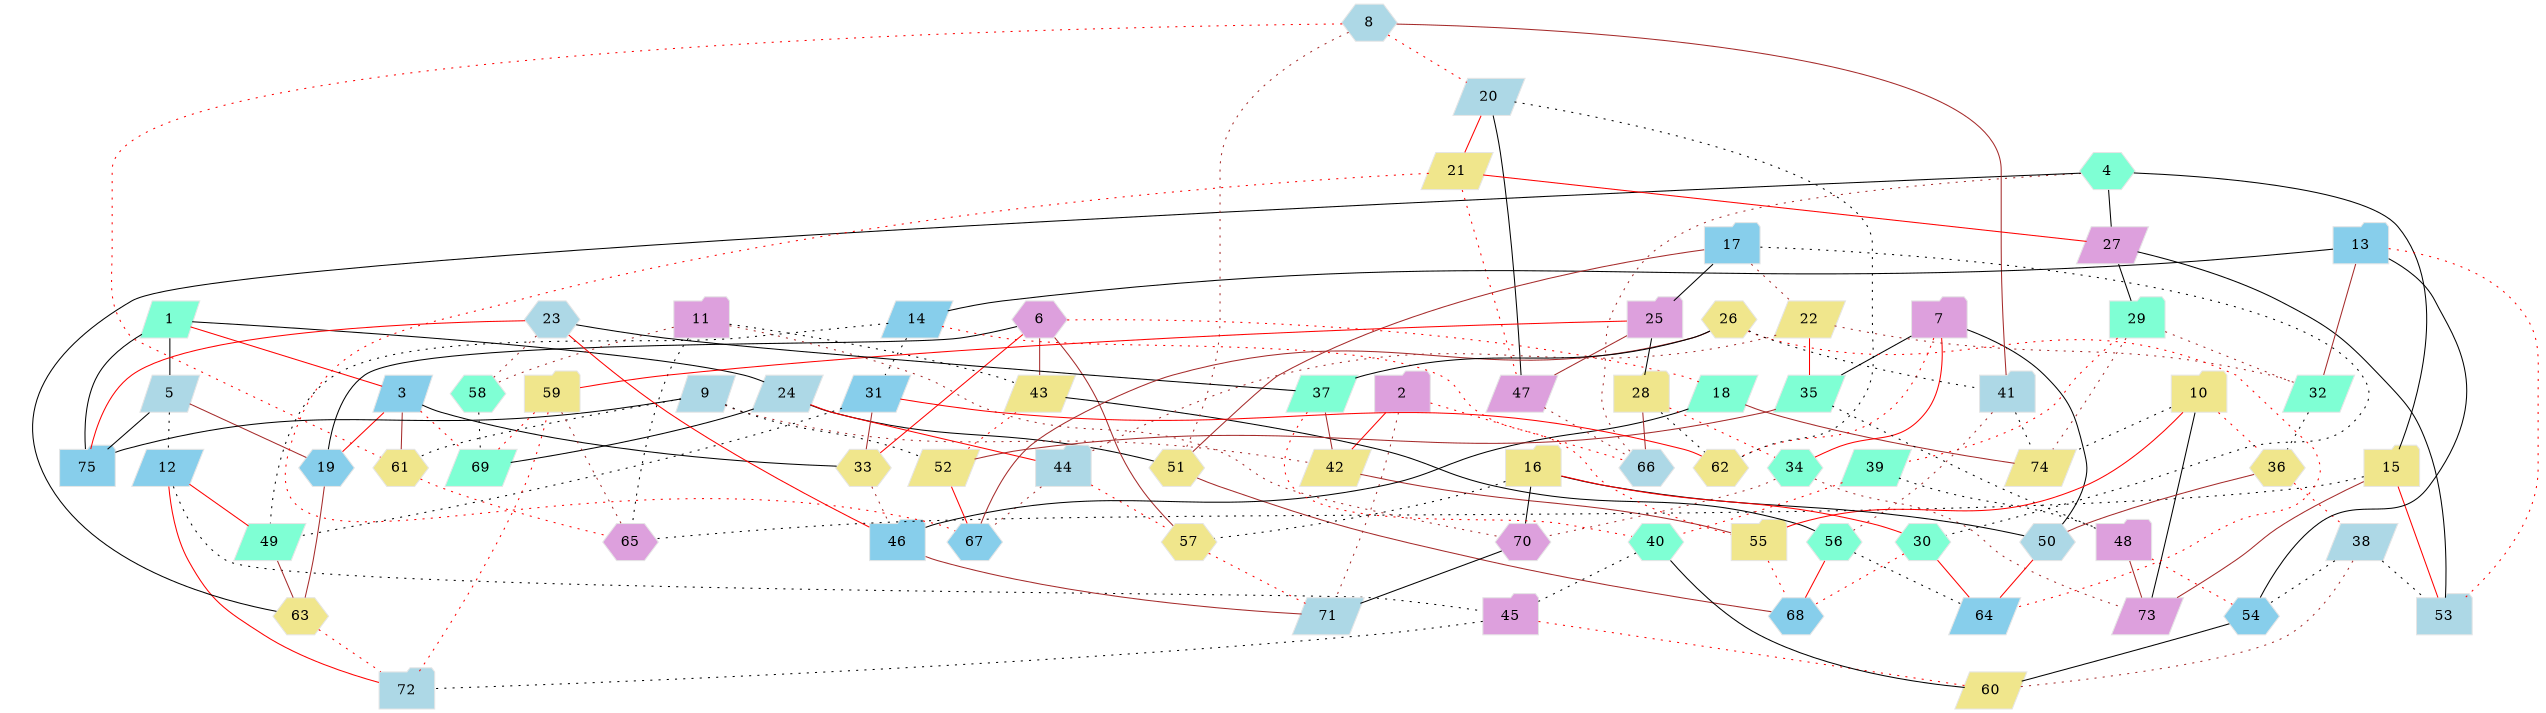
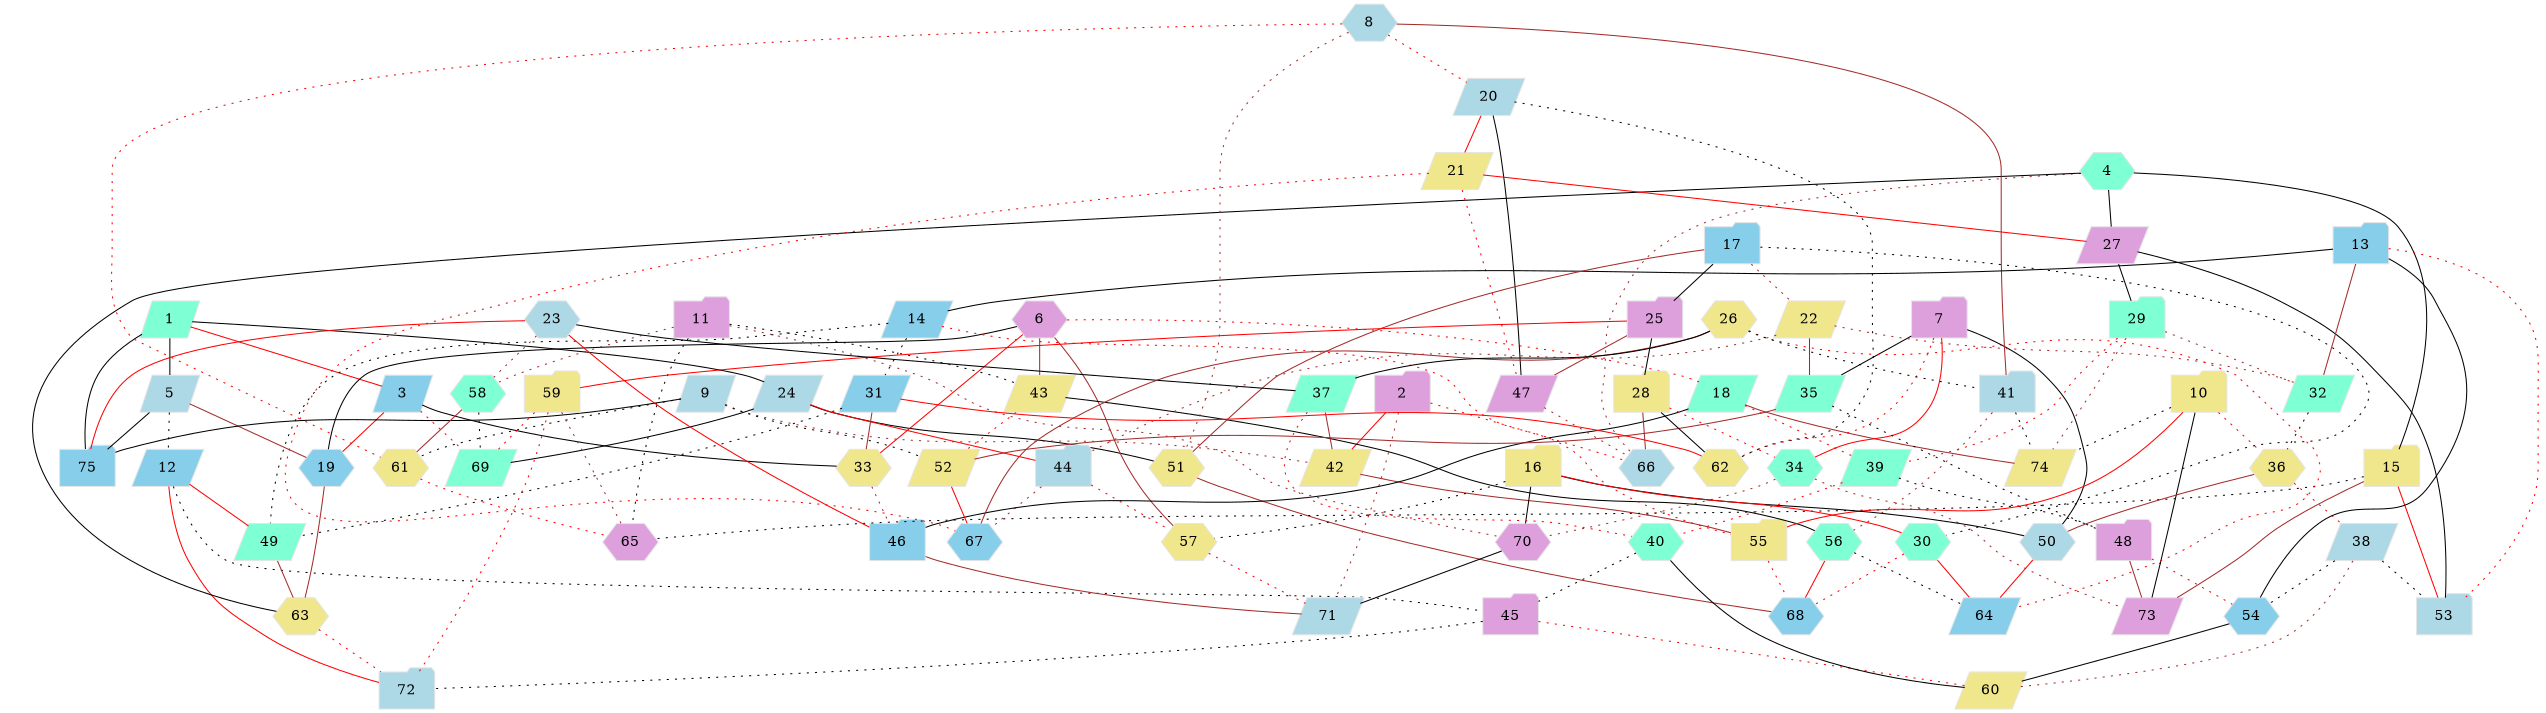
(402, 431) -> (436, 434)
none -> (1799, 431)
(1684, 433) -> (1684, 433)
